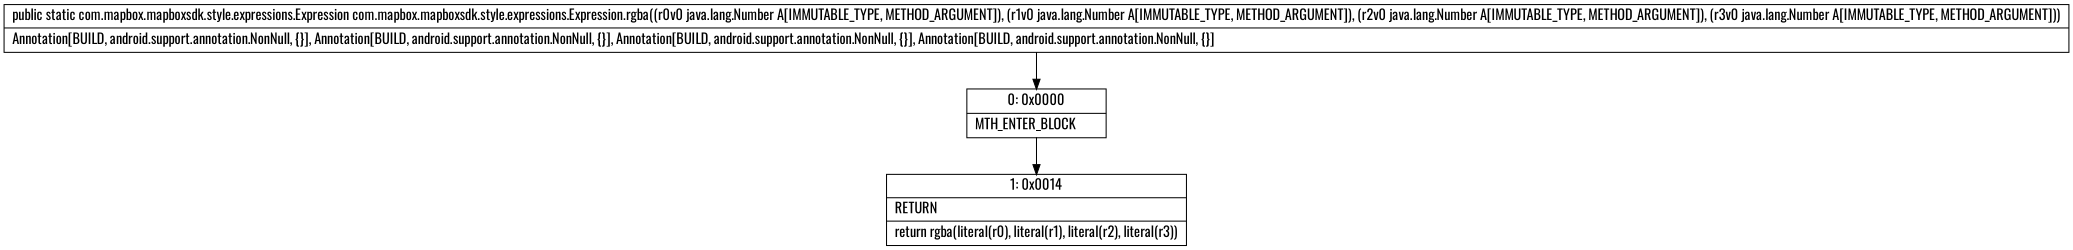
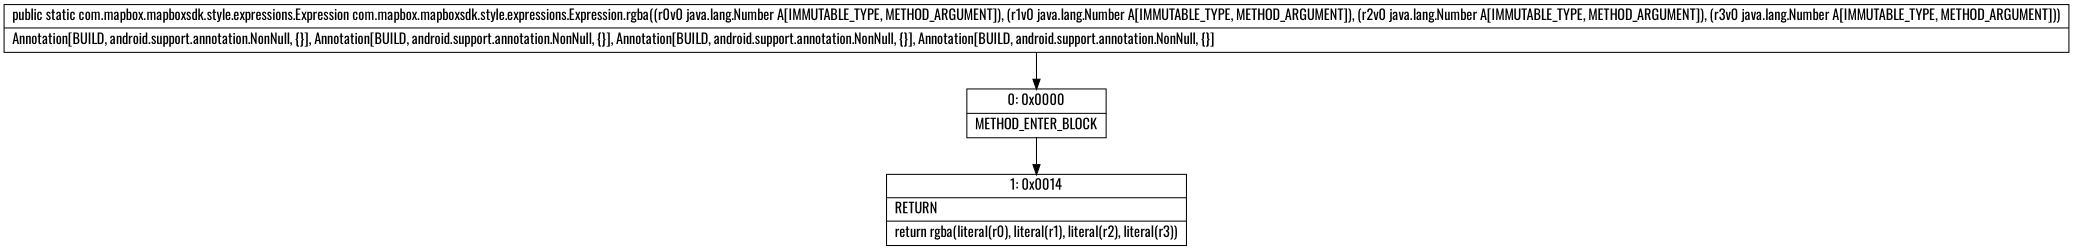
(1026, 125) -> (1036, 125)
